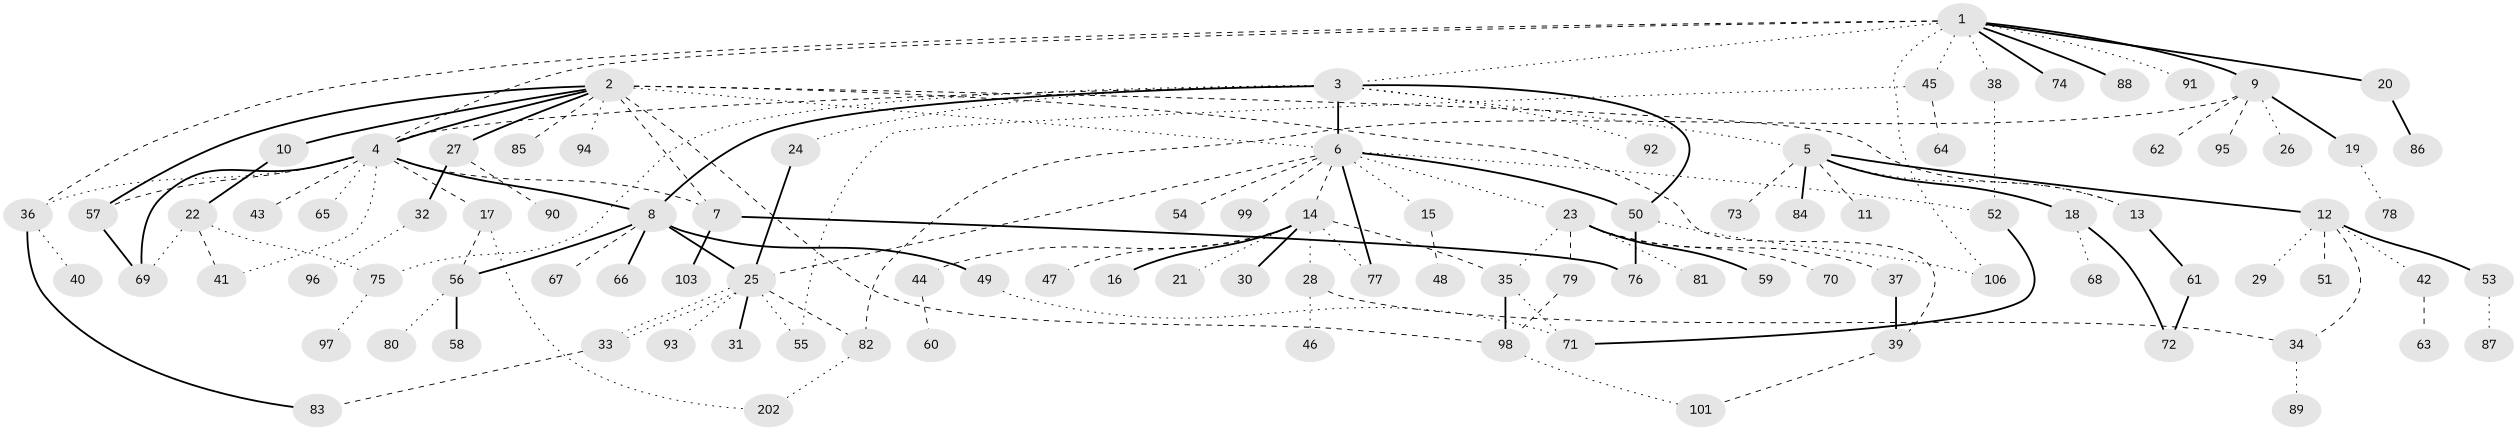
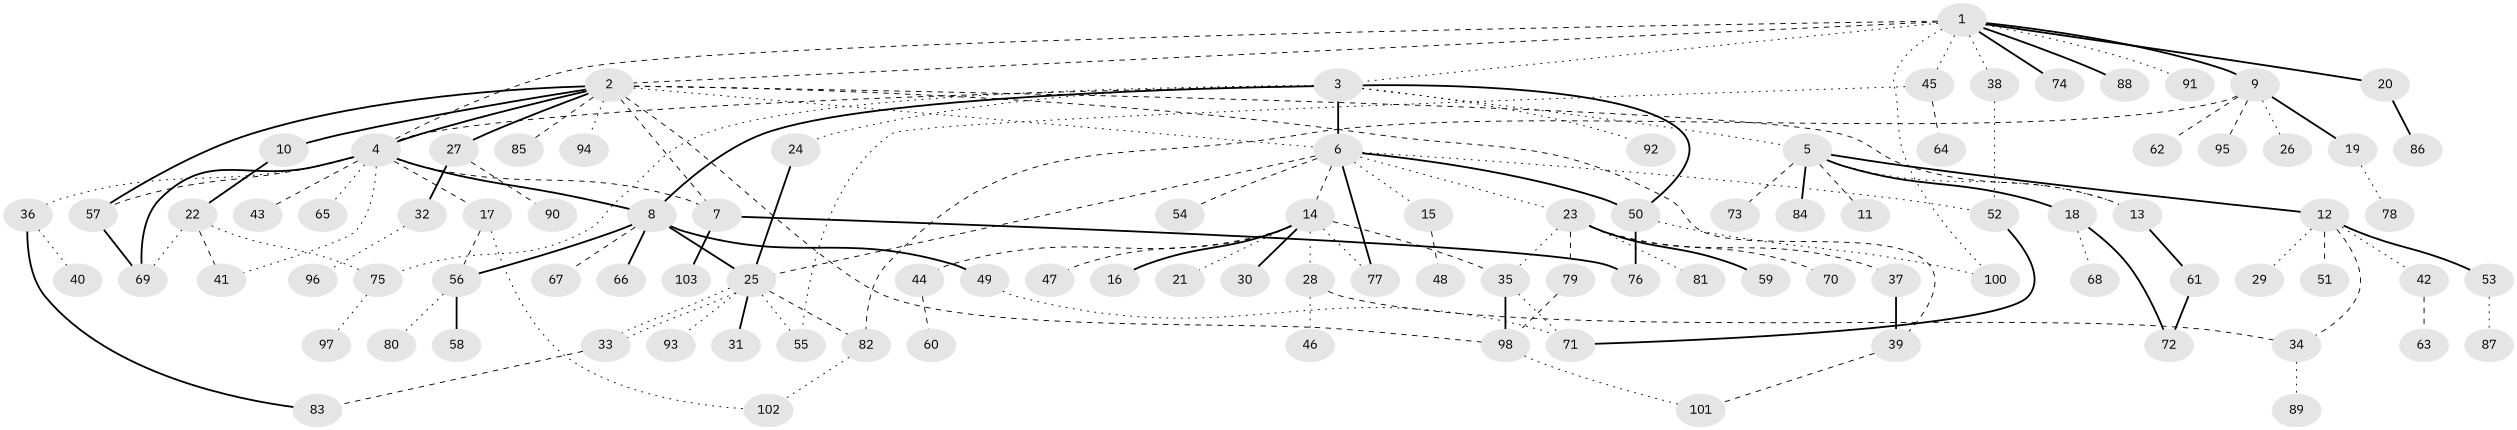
(642, 55) -> (1286, 52)
(1245, 215) -> none
(1995, 280) -> (1995, 280)
(769, 410) -> (769, 410)
